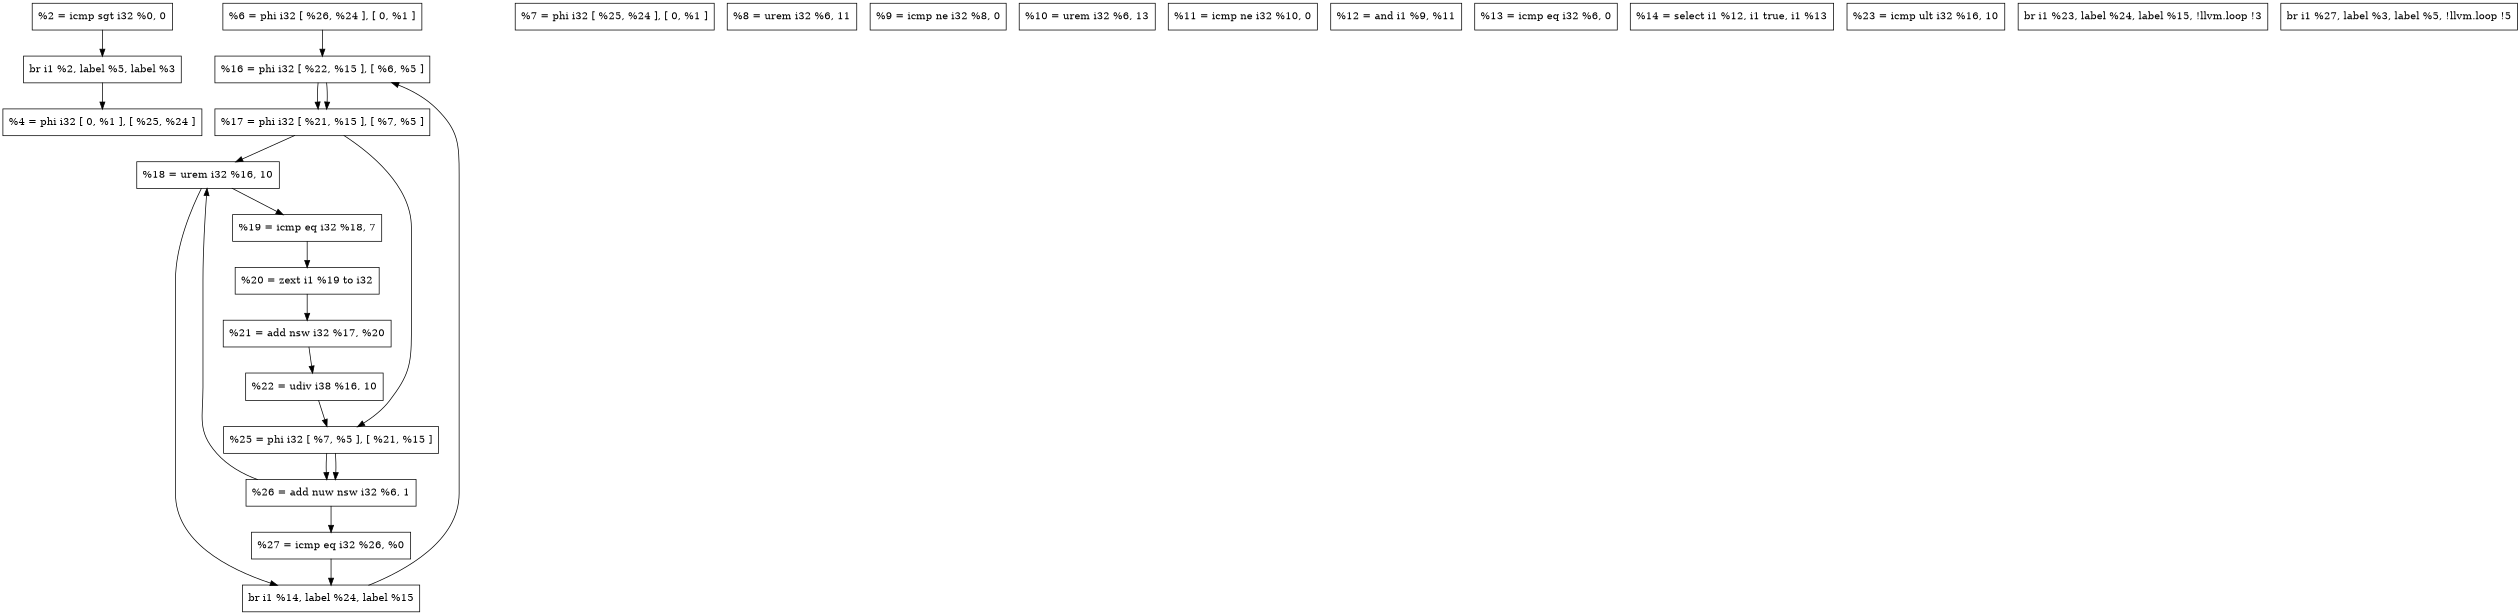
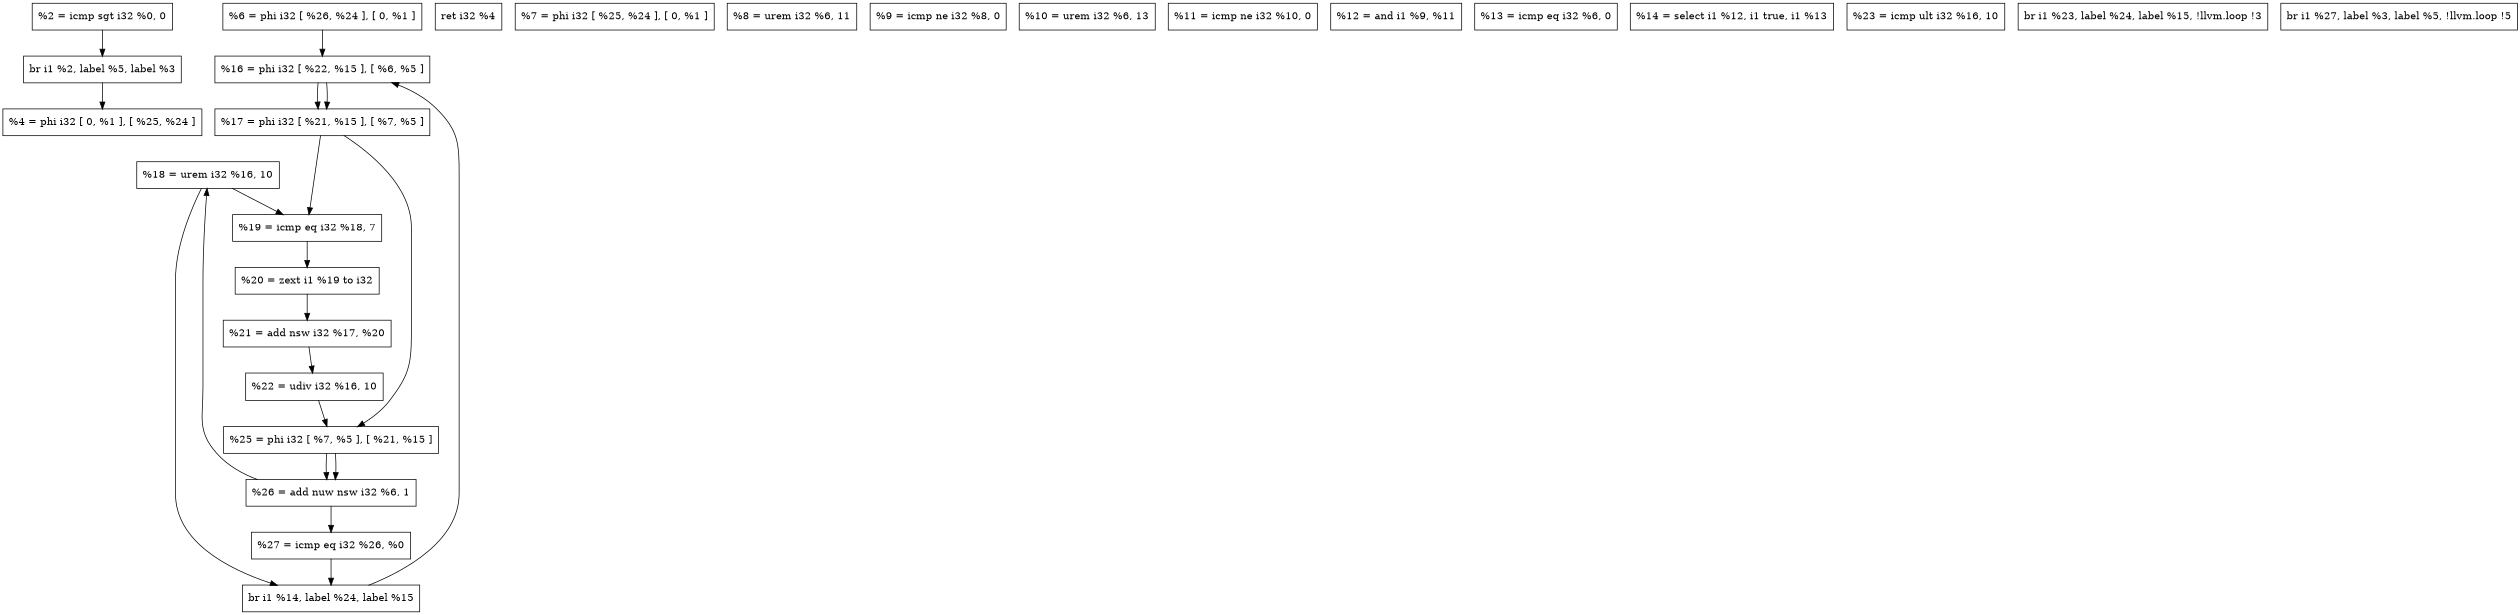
none -> (469, 17)
(269, 147) -> (315, 172)
(314, 387) -> (314, 387)
